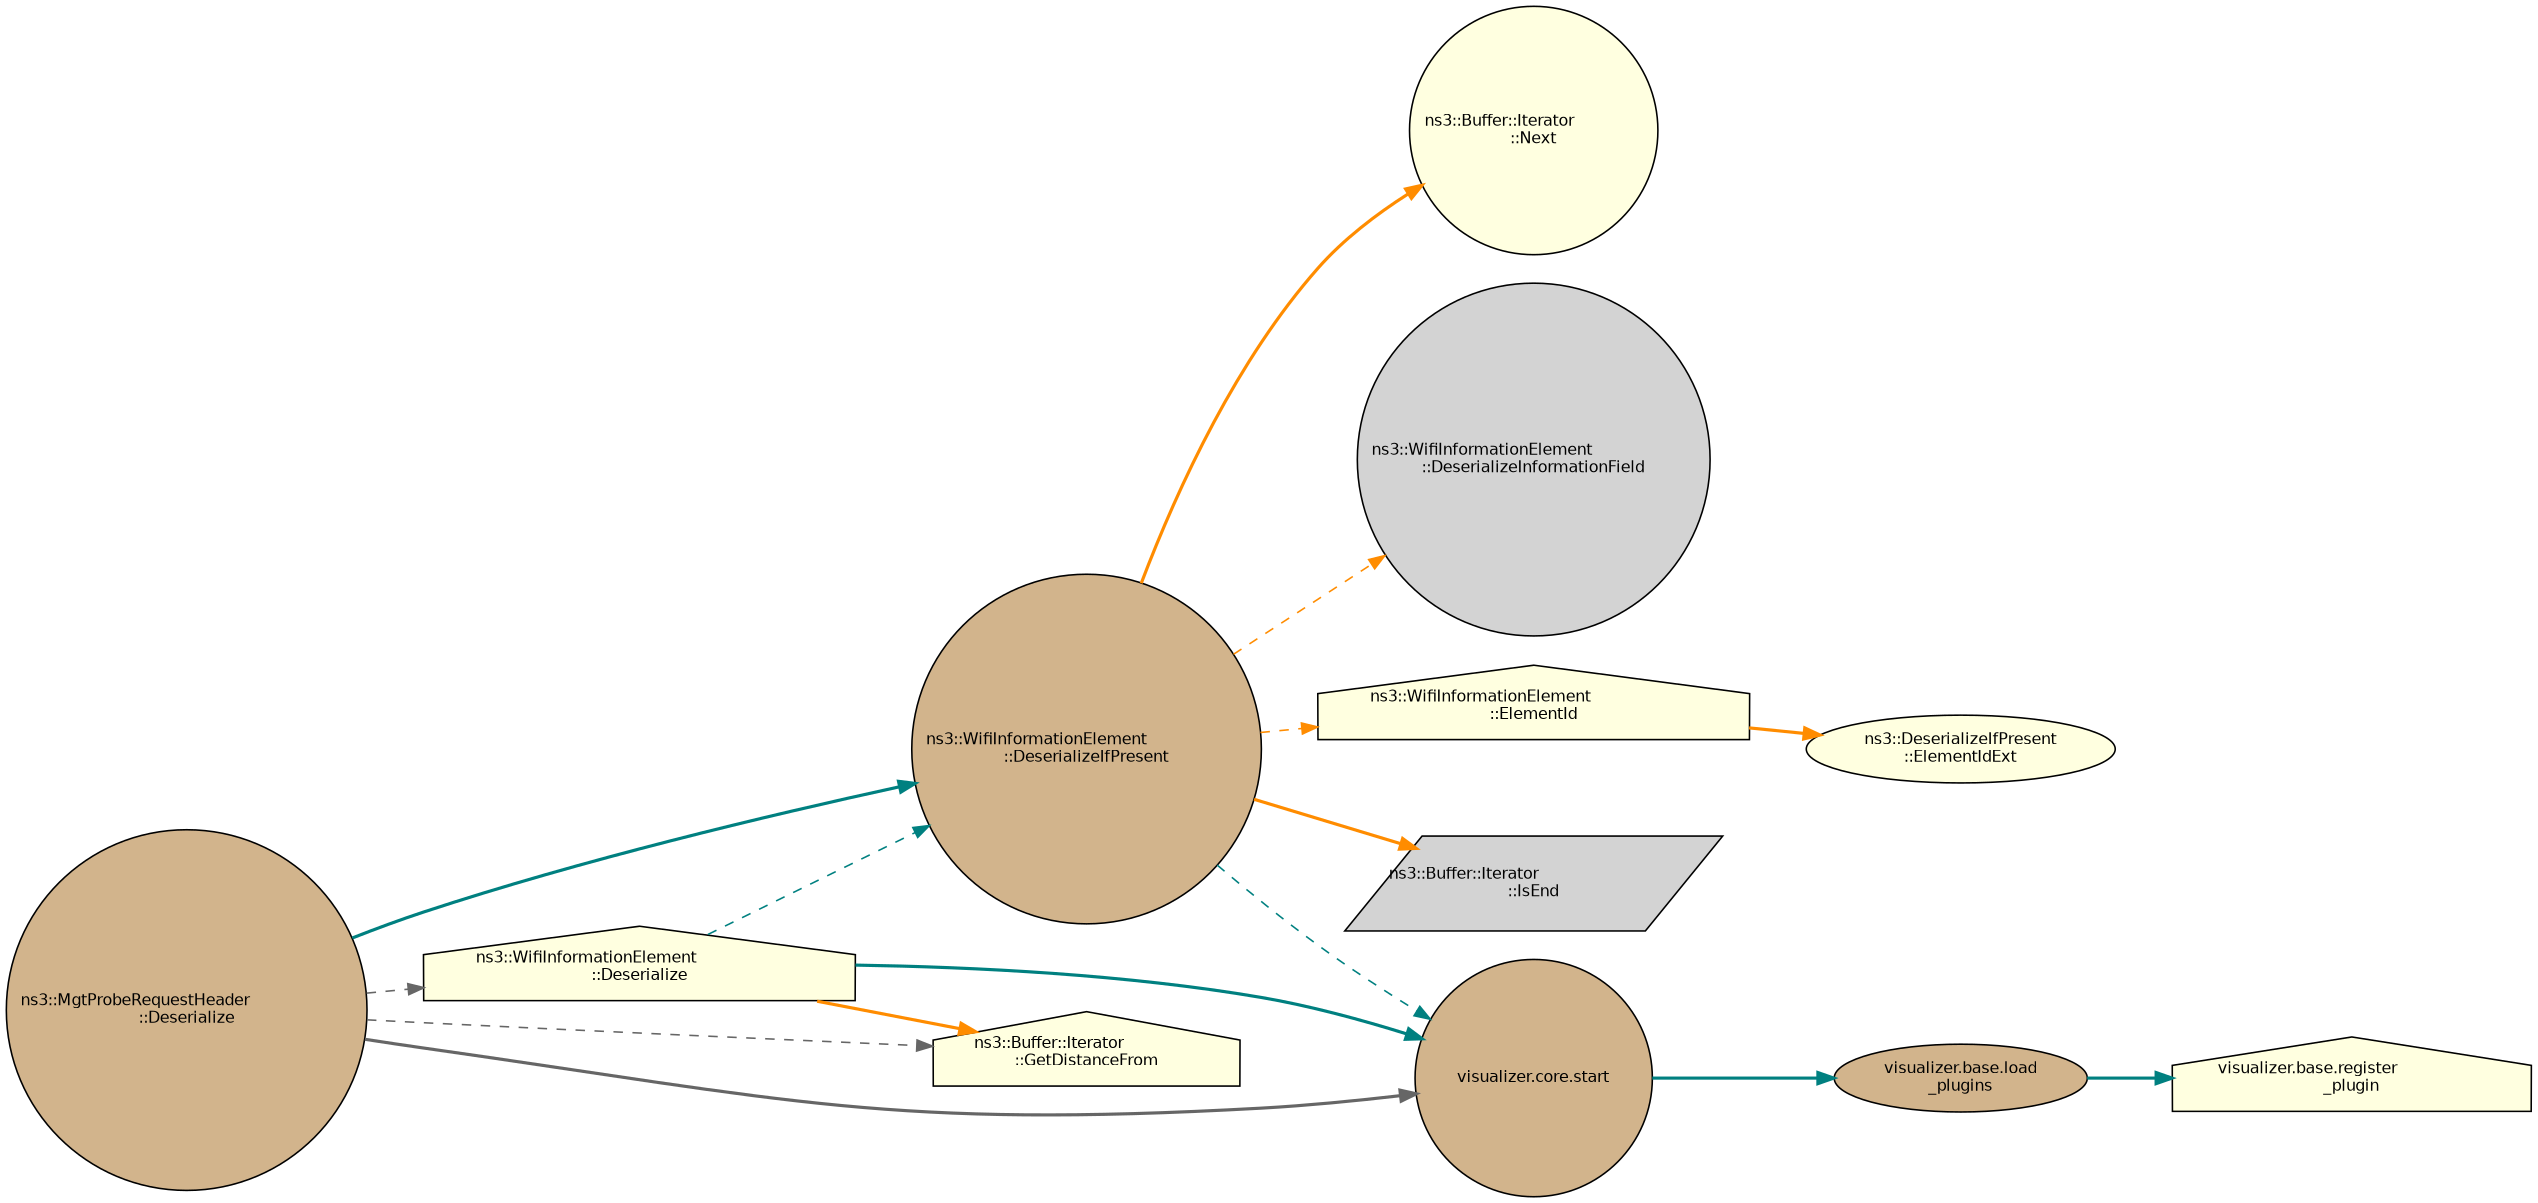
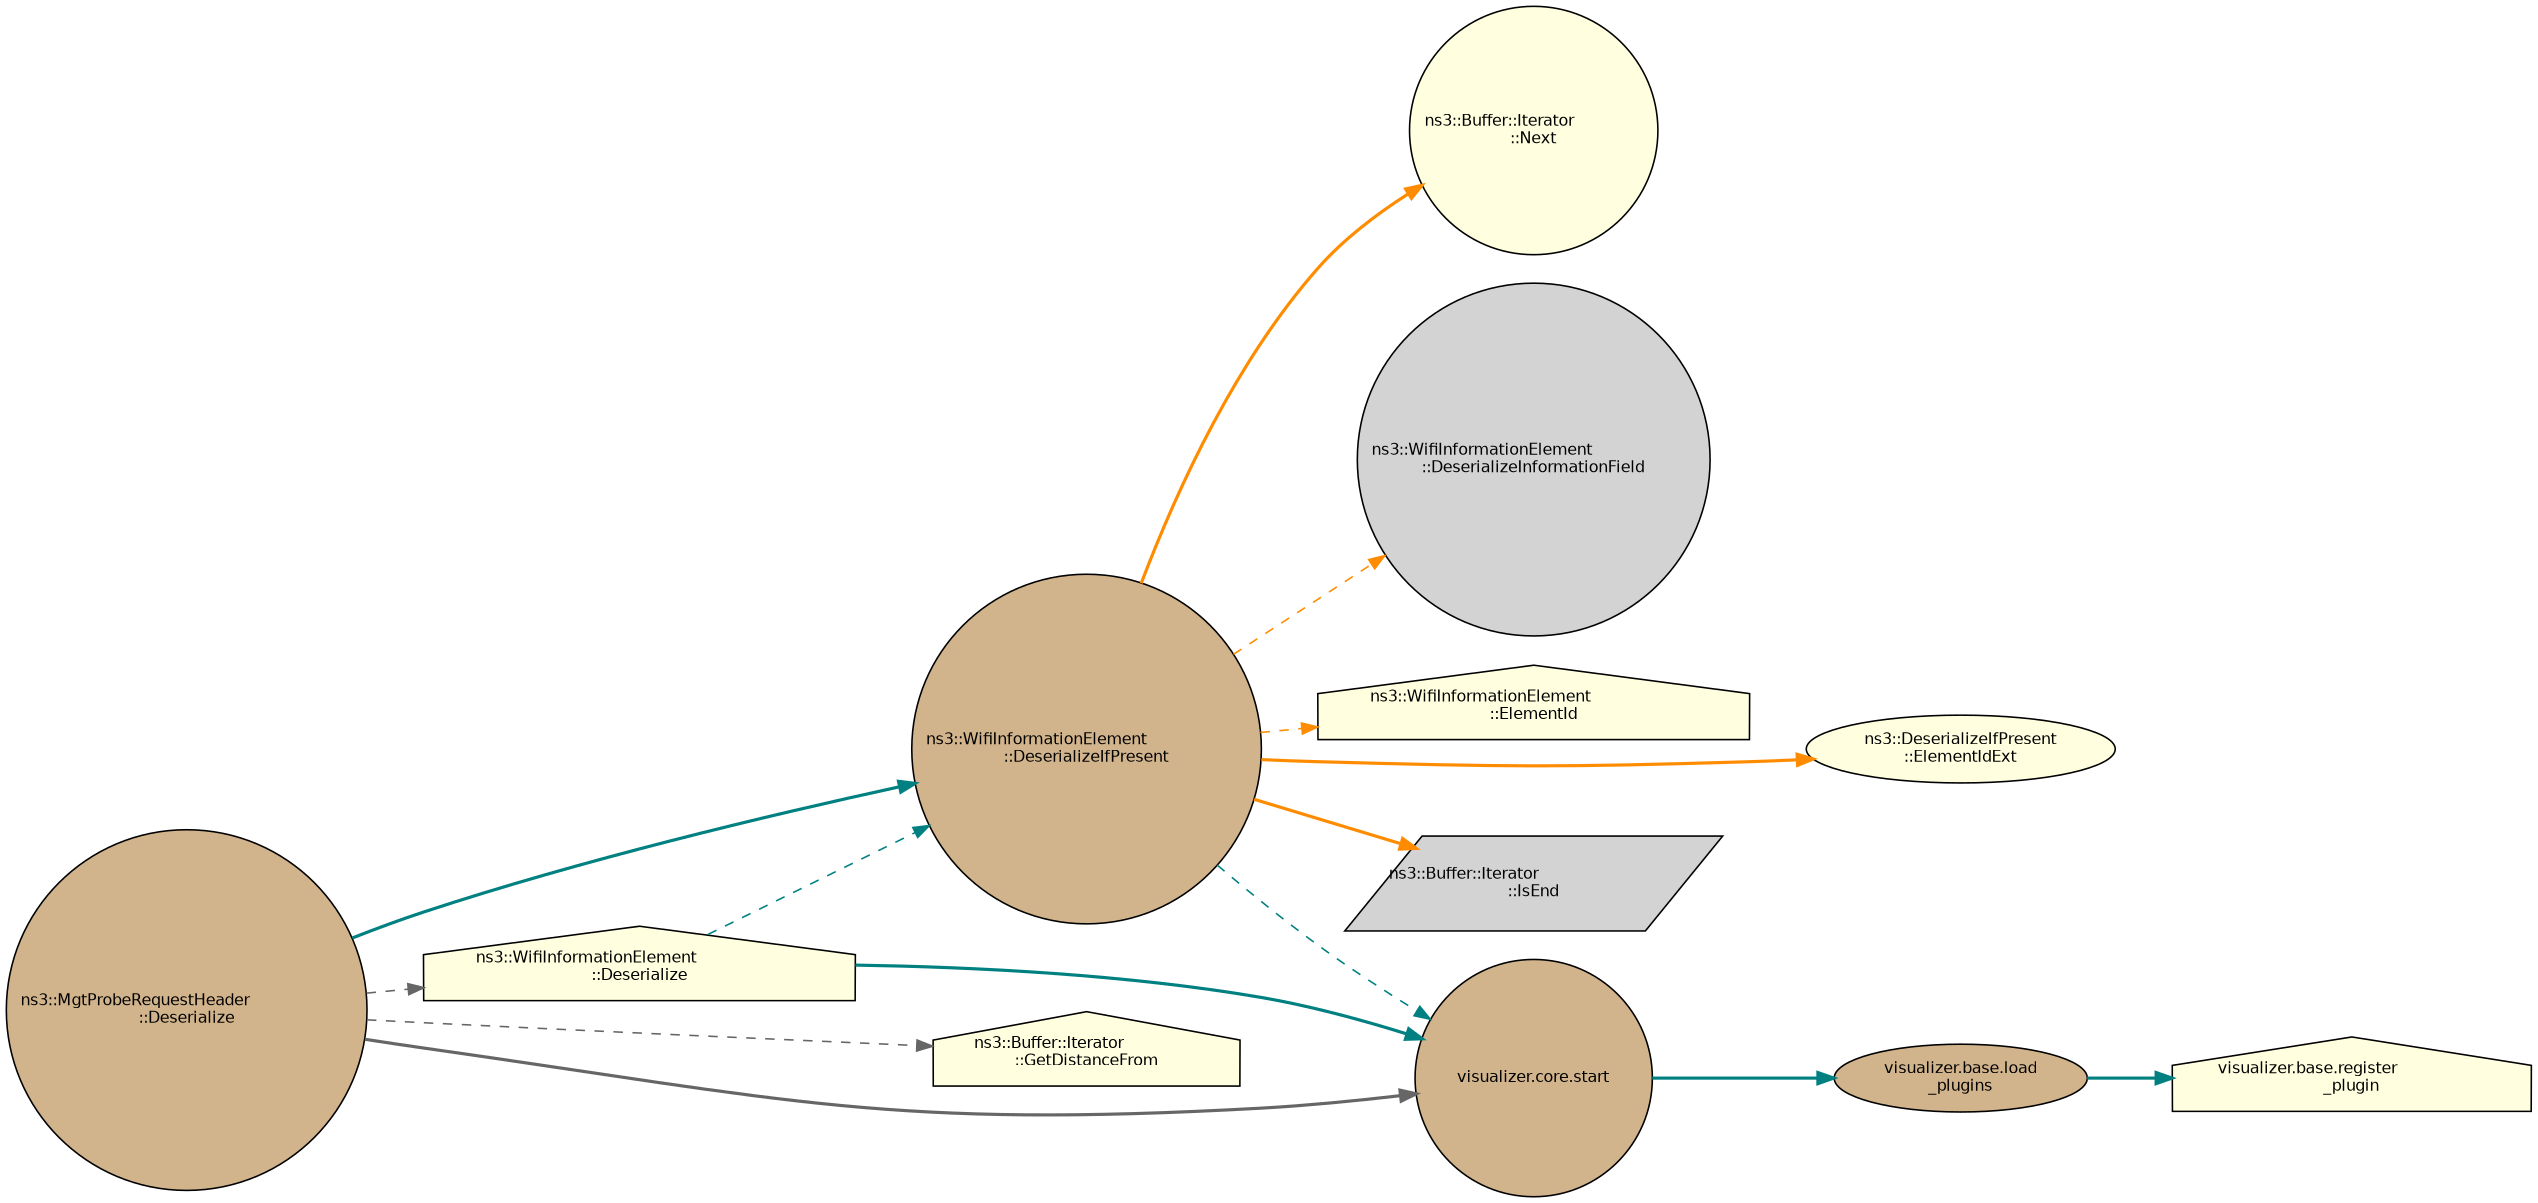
(1777, 731) -> (1529, 766)
(888, 1015) -> none
